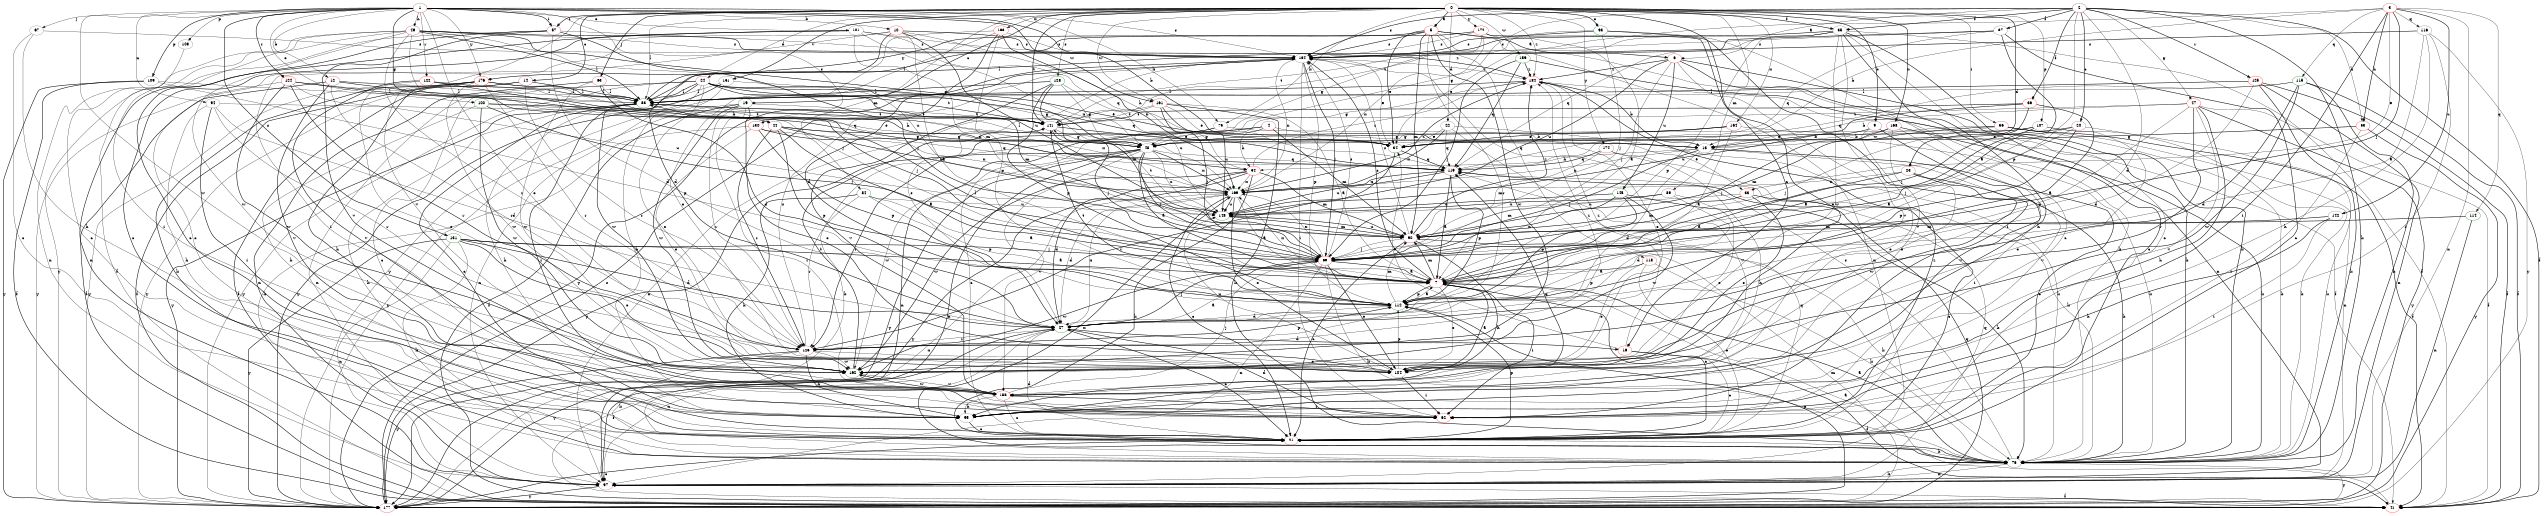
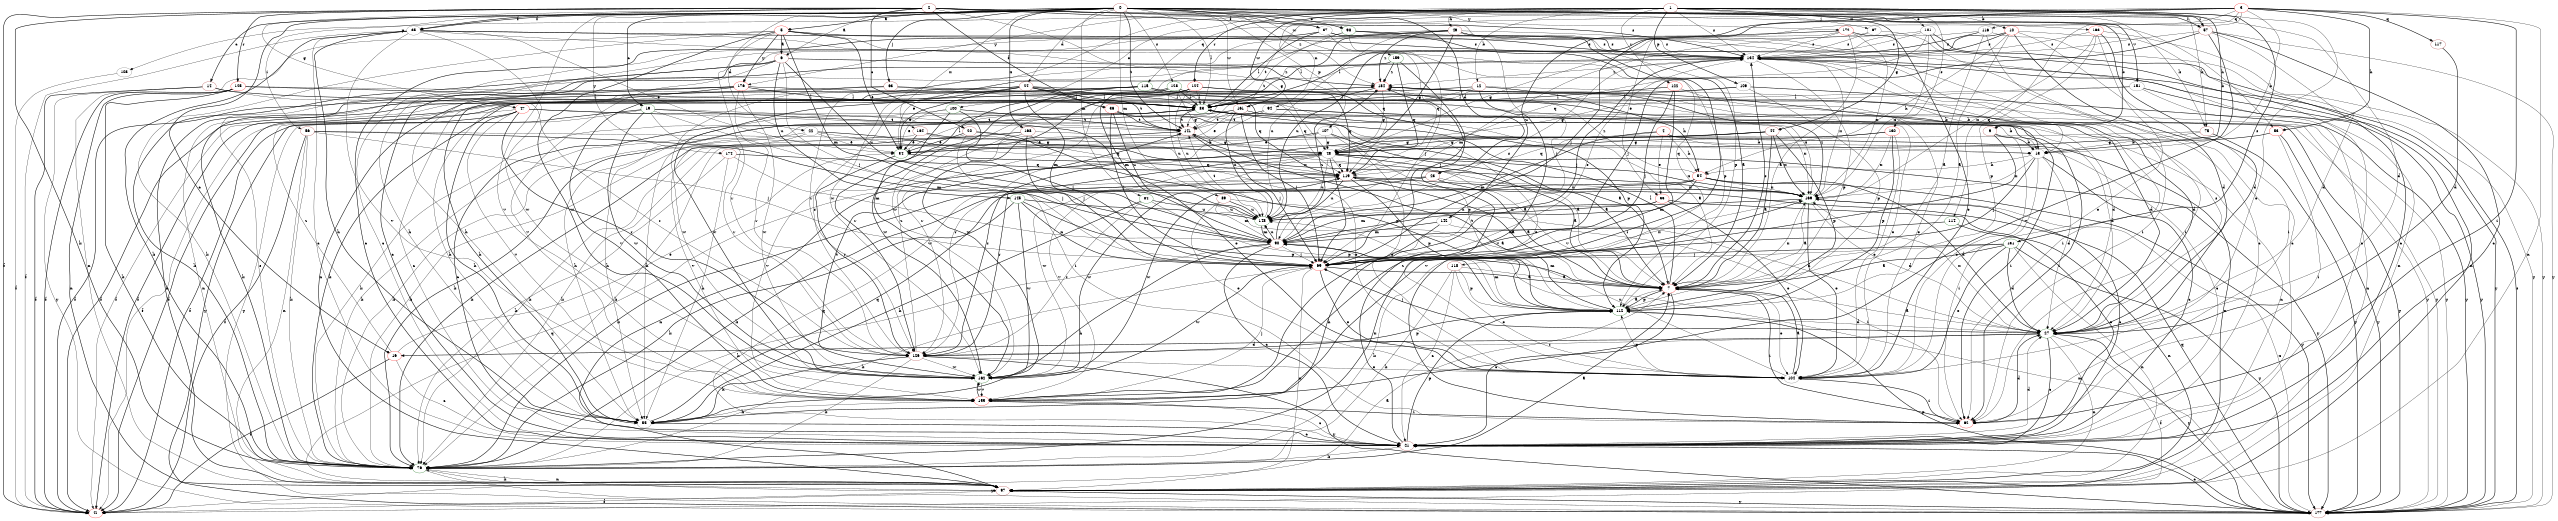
none -> (2438, 44)
(1123, 103) -> (1956, 131)
(1875, 137) -> (1210, 142)
